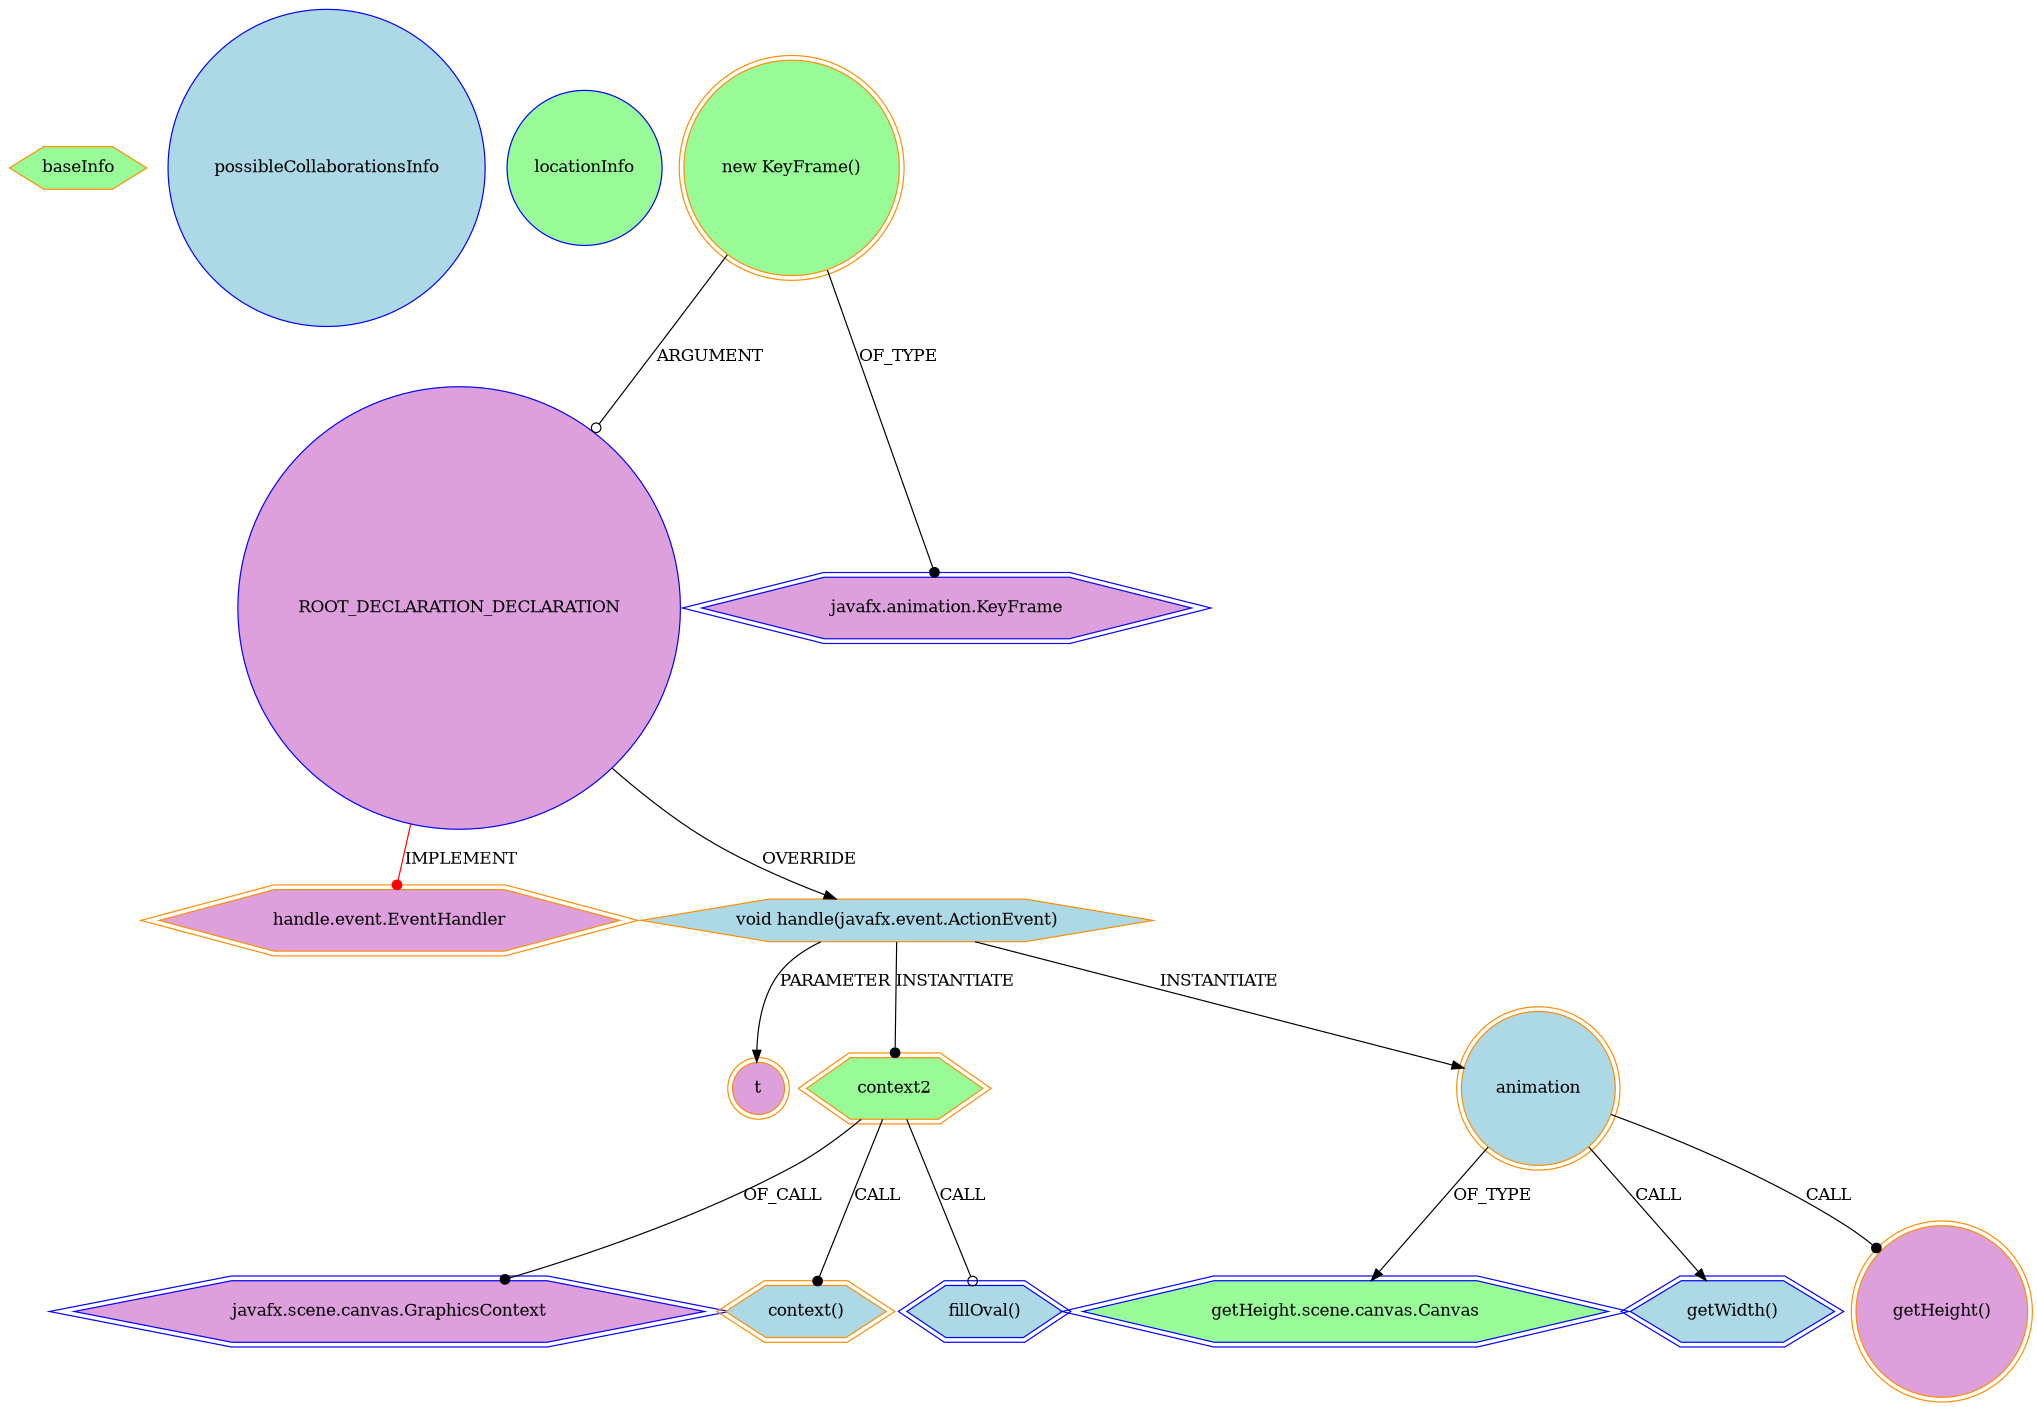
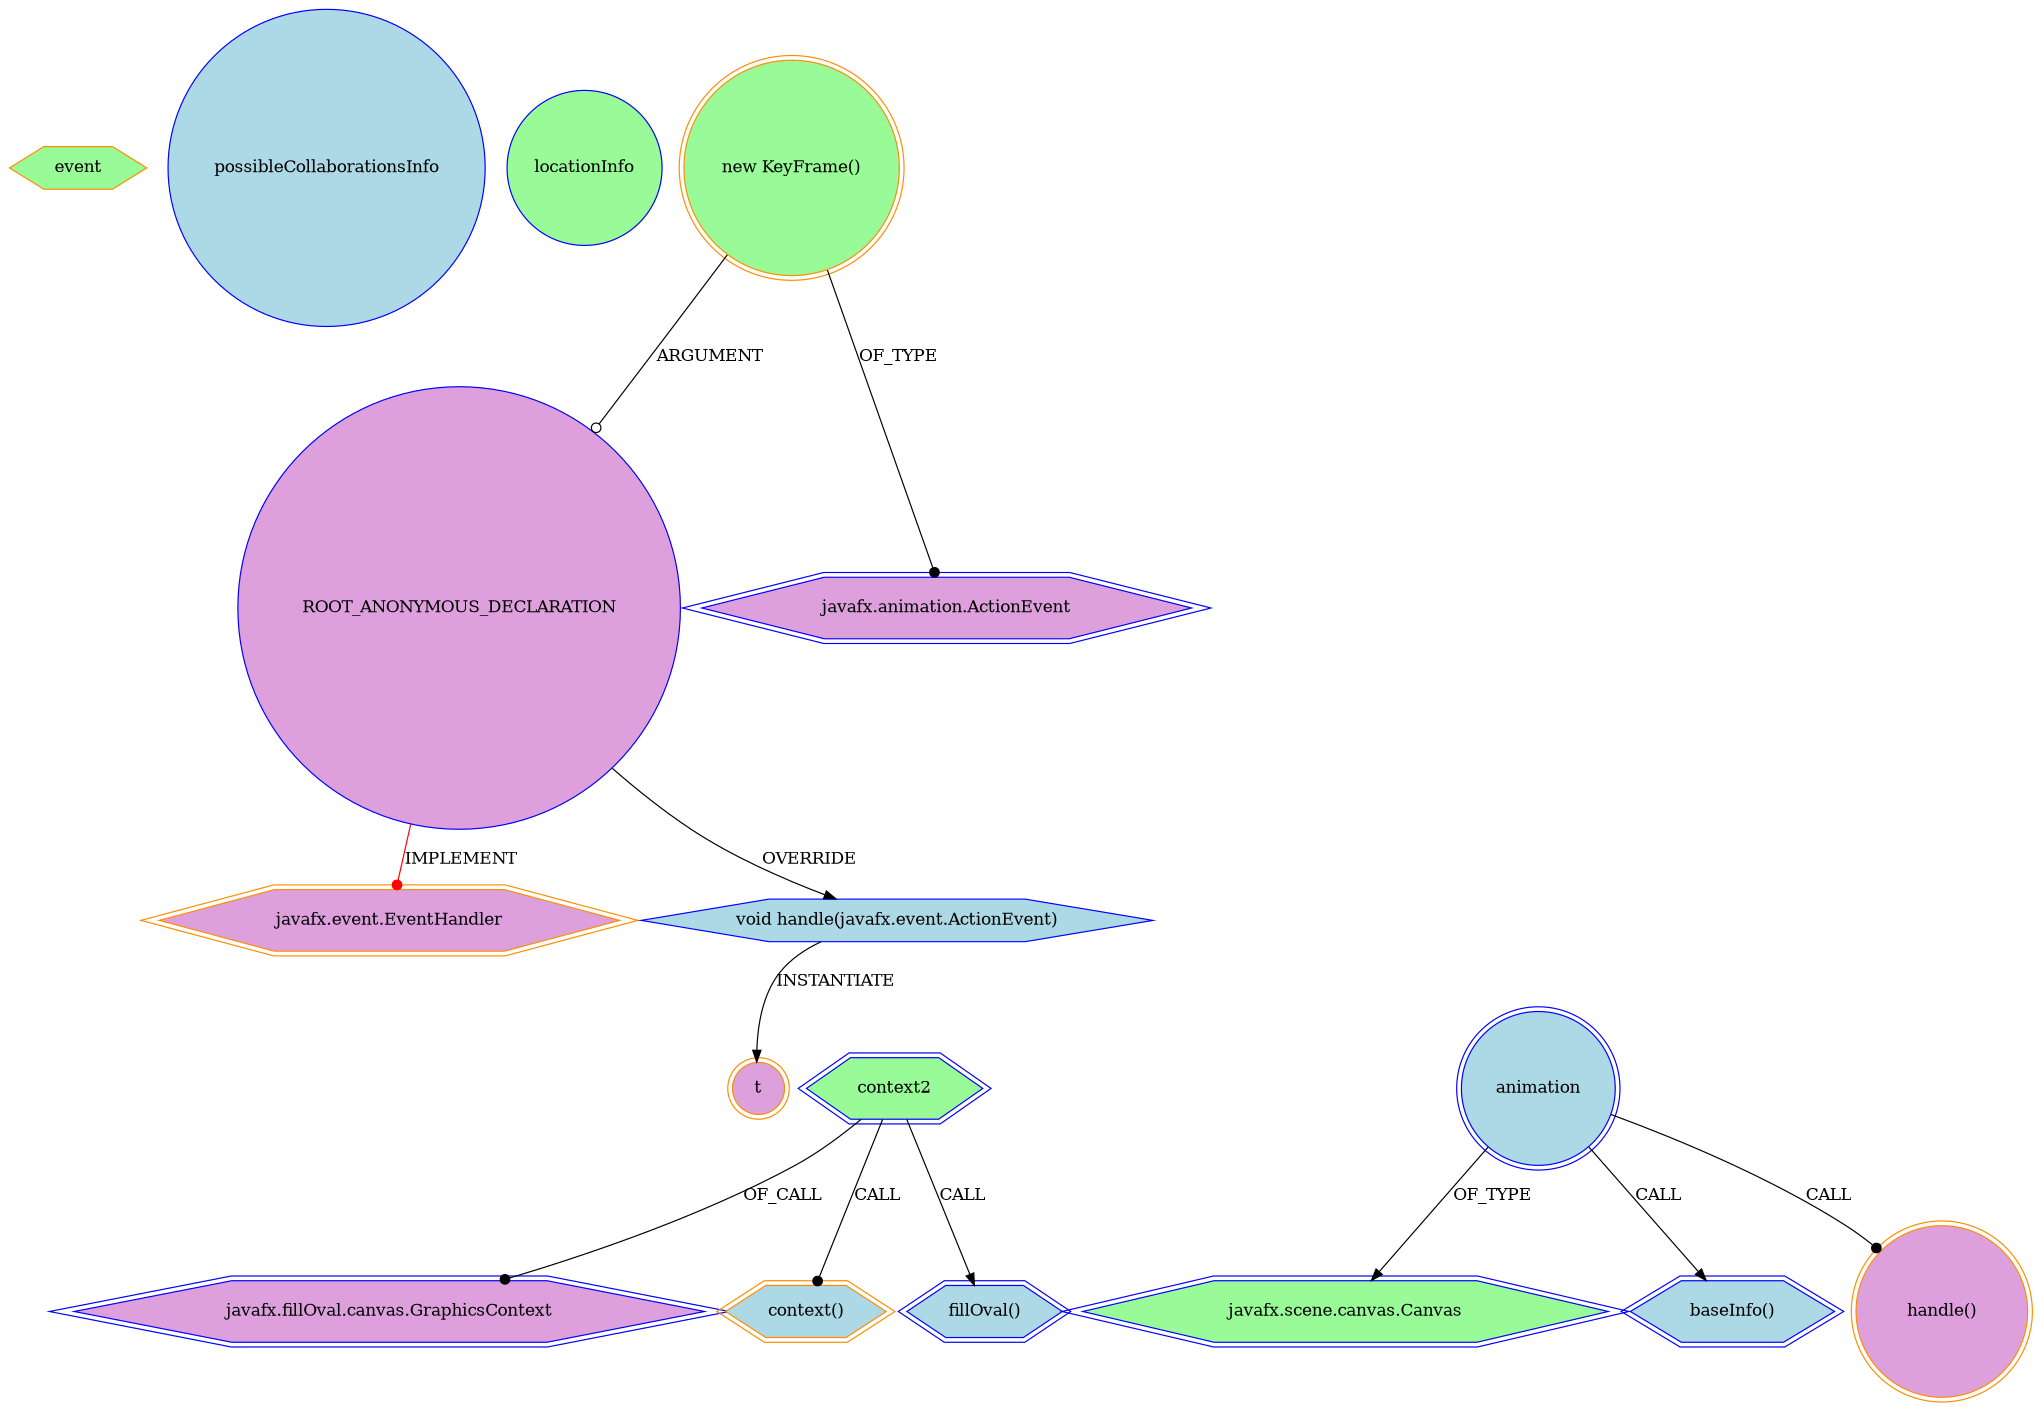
(78, 168) -> (78, 168)
(459, 608) -> (459, 608)
(947, 608) -> (947, 608)
(389, 920) -> (389, 920)
(897, 920) -> (897, 920)
(835, 981) -> (835, 981)
(896, 995) -> none
(1214, 1003) -> none
(895, 1088) -> (895, 1088)
(1538, 1088) -> (1538, 1088)
(939, 1198) -> (939, 1198)
(389, 1311) -> (389, 1311)
(1345, 1311) -> (1345, 1311)
(1732, 1311) -> (1732, 1311)
(1942, 1311) -> (1942, 1311)
